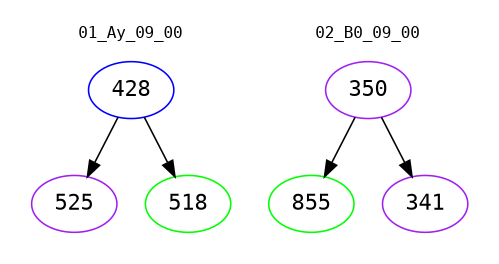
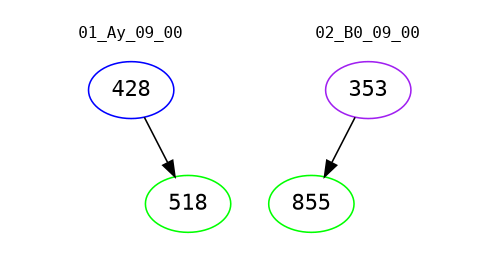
(368, 90) -> (368, 90)
(74, 204) -> none
(425, 204) -> none
